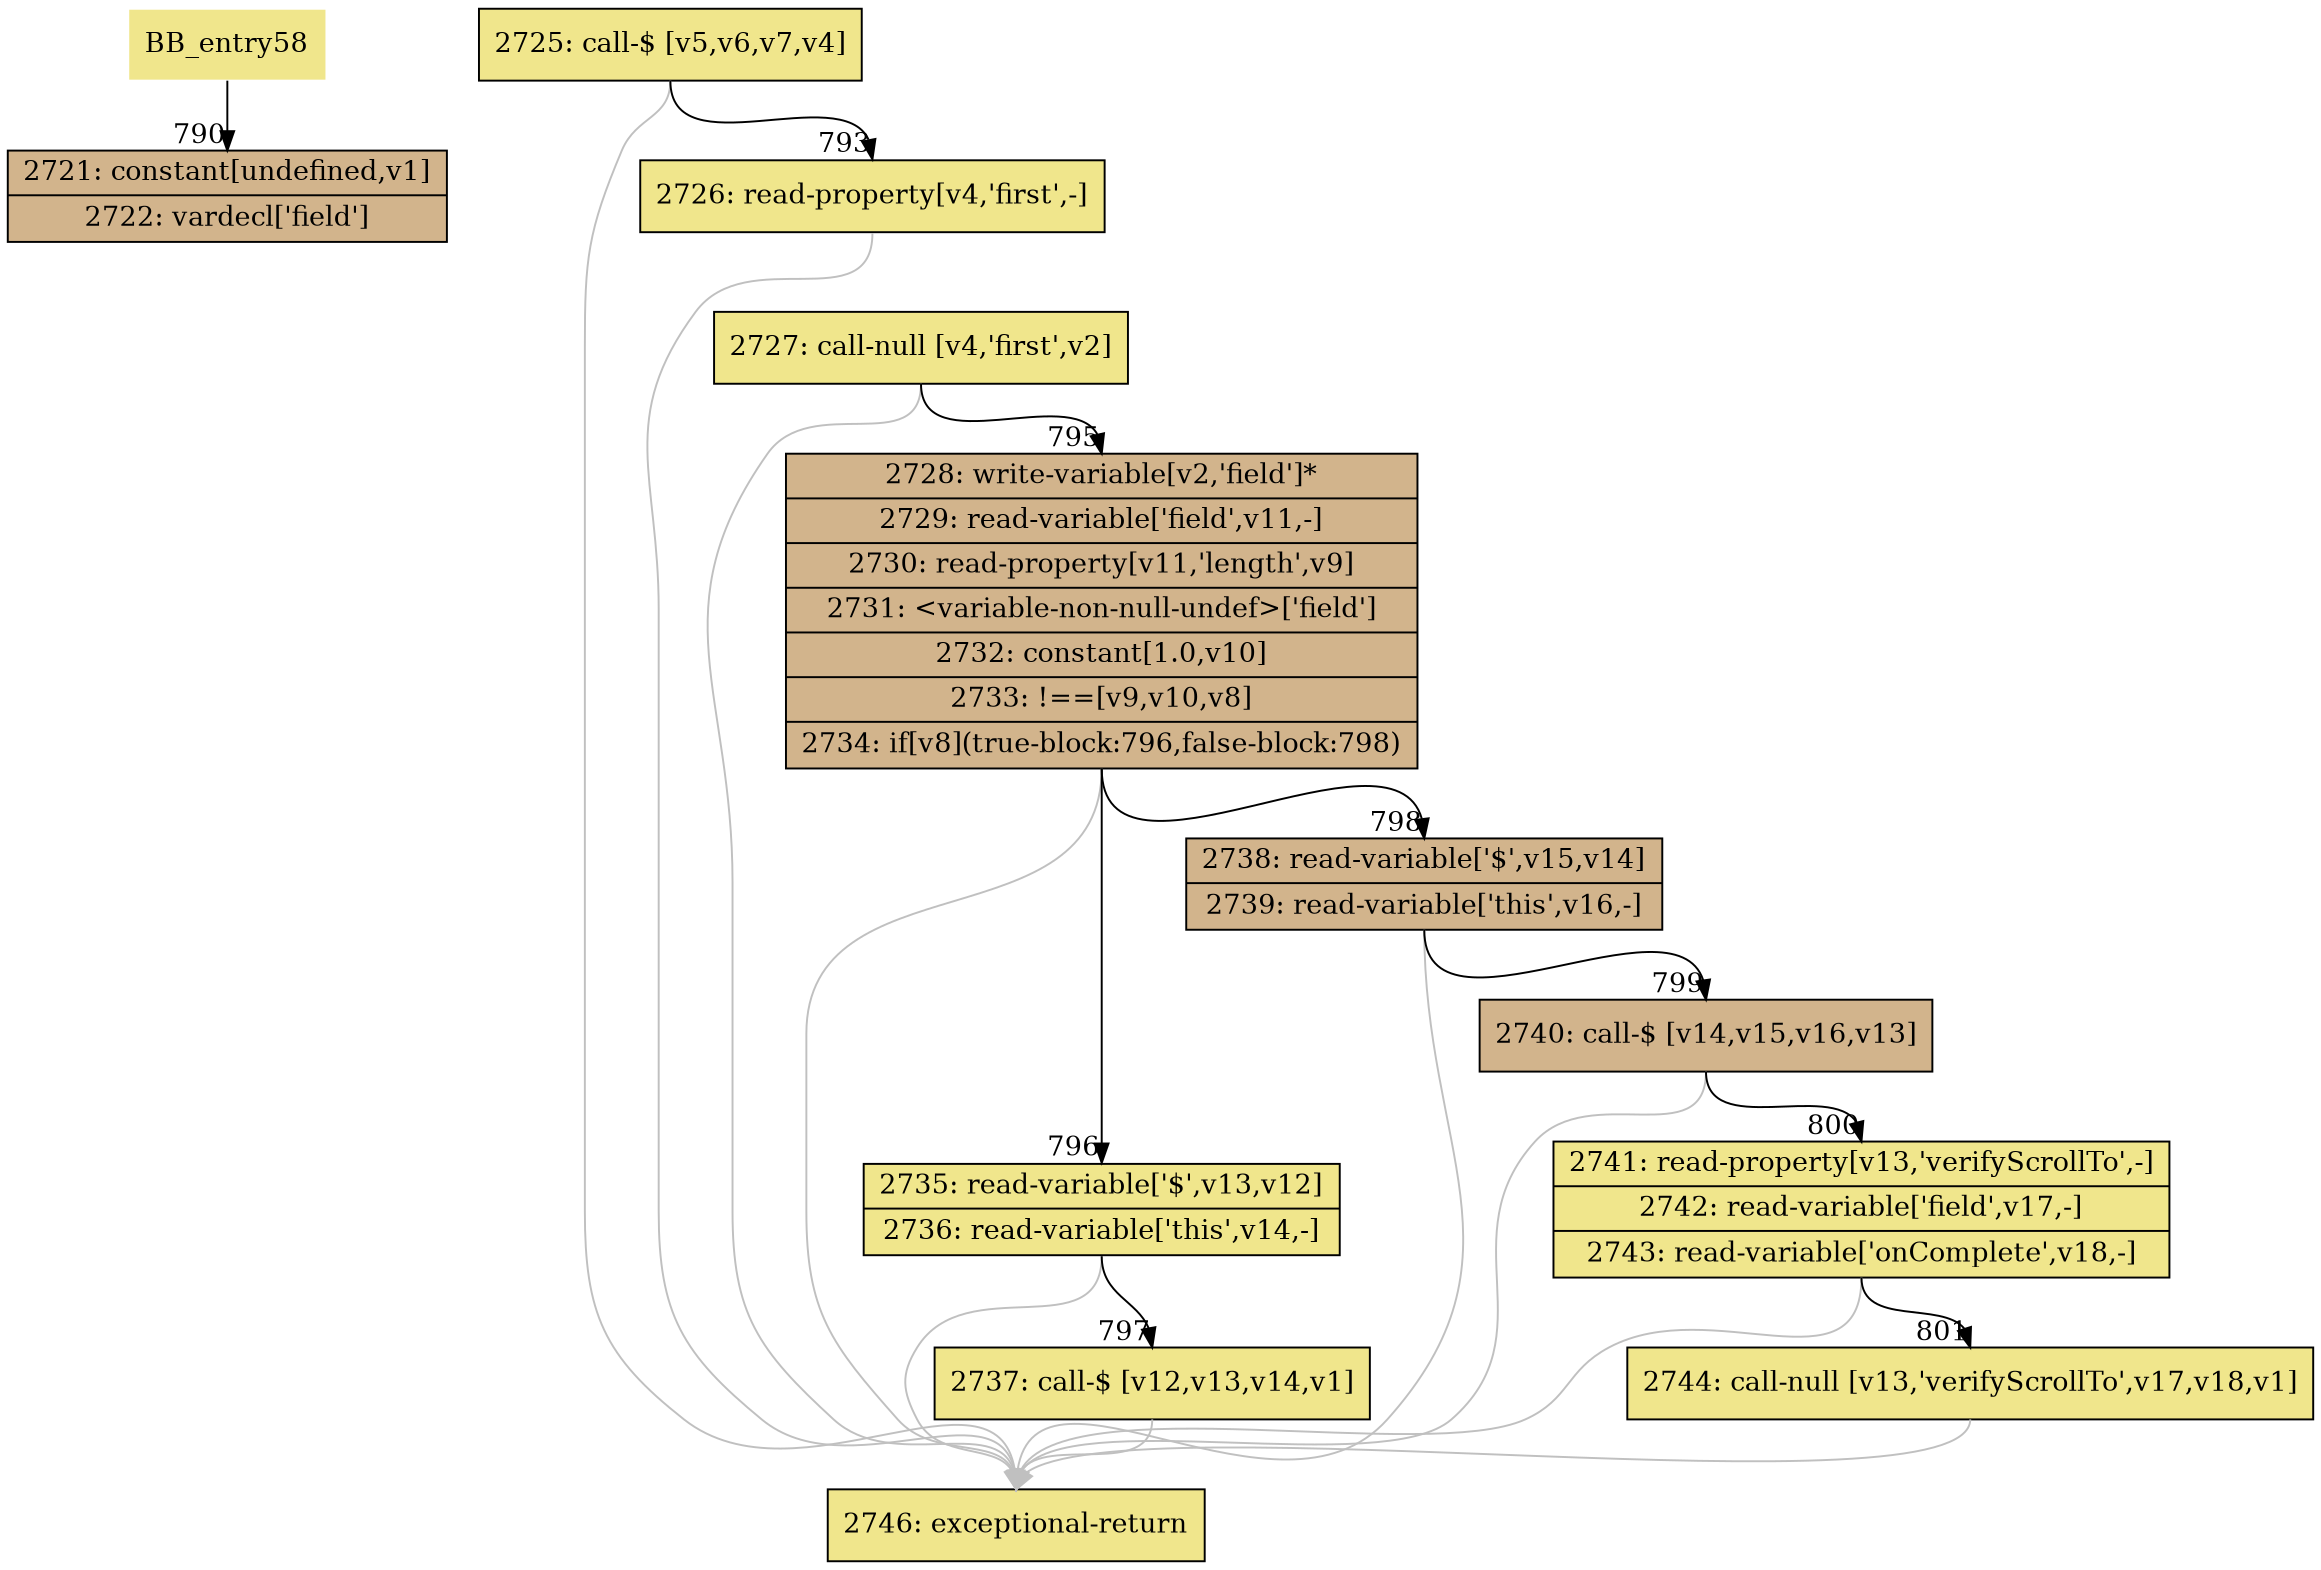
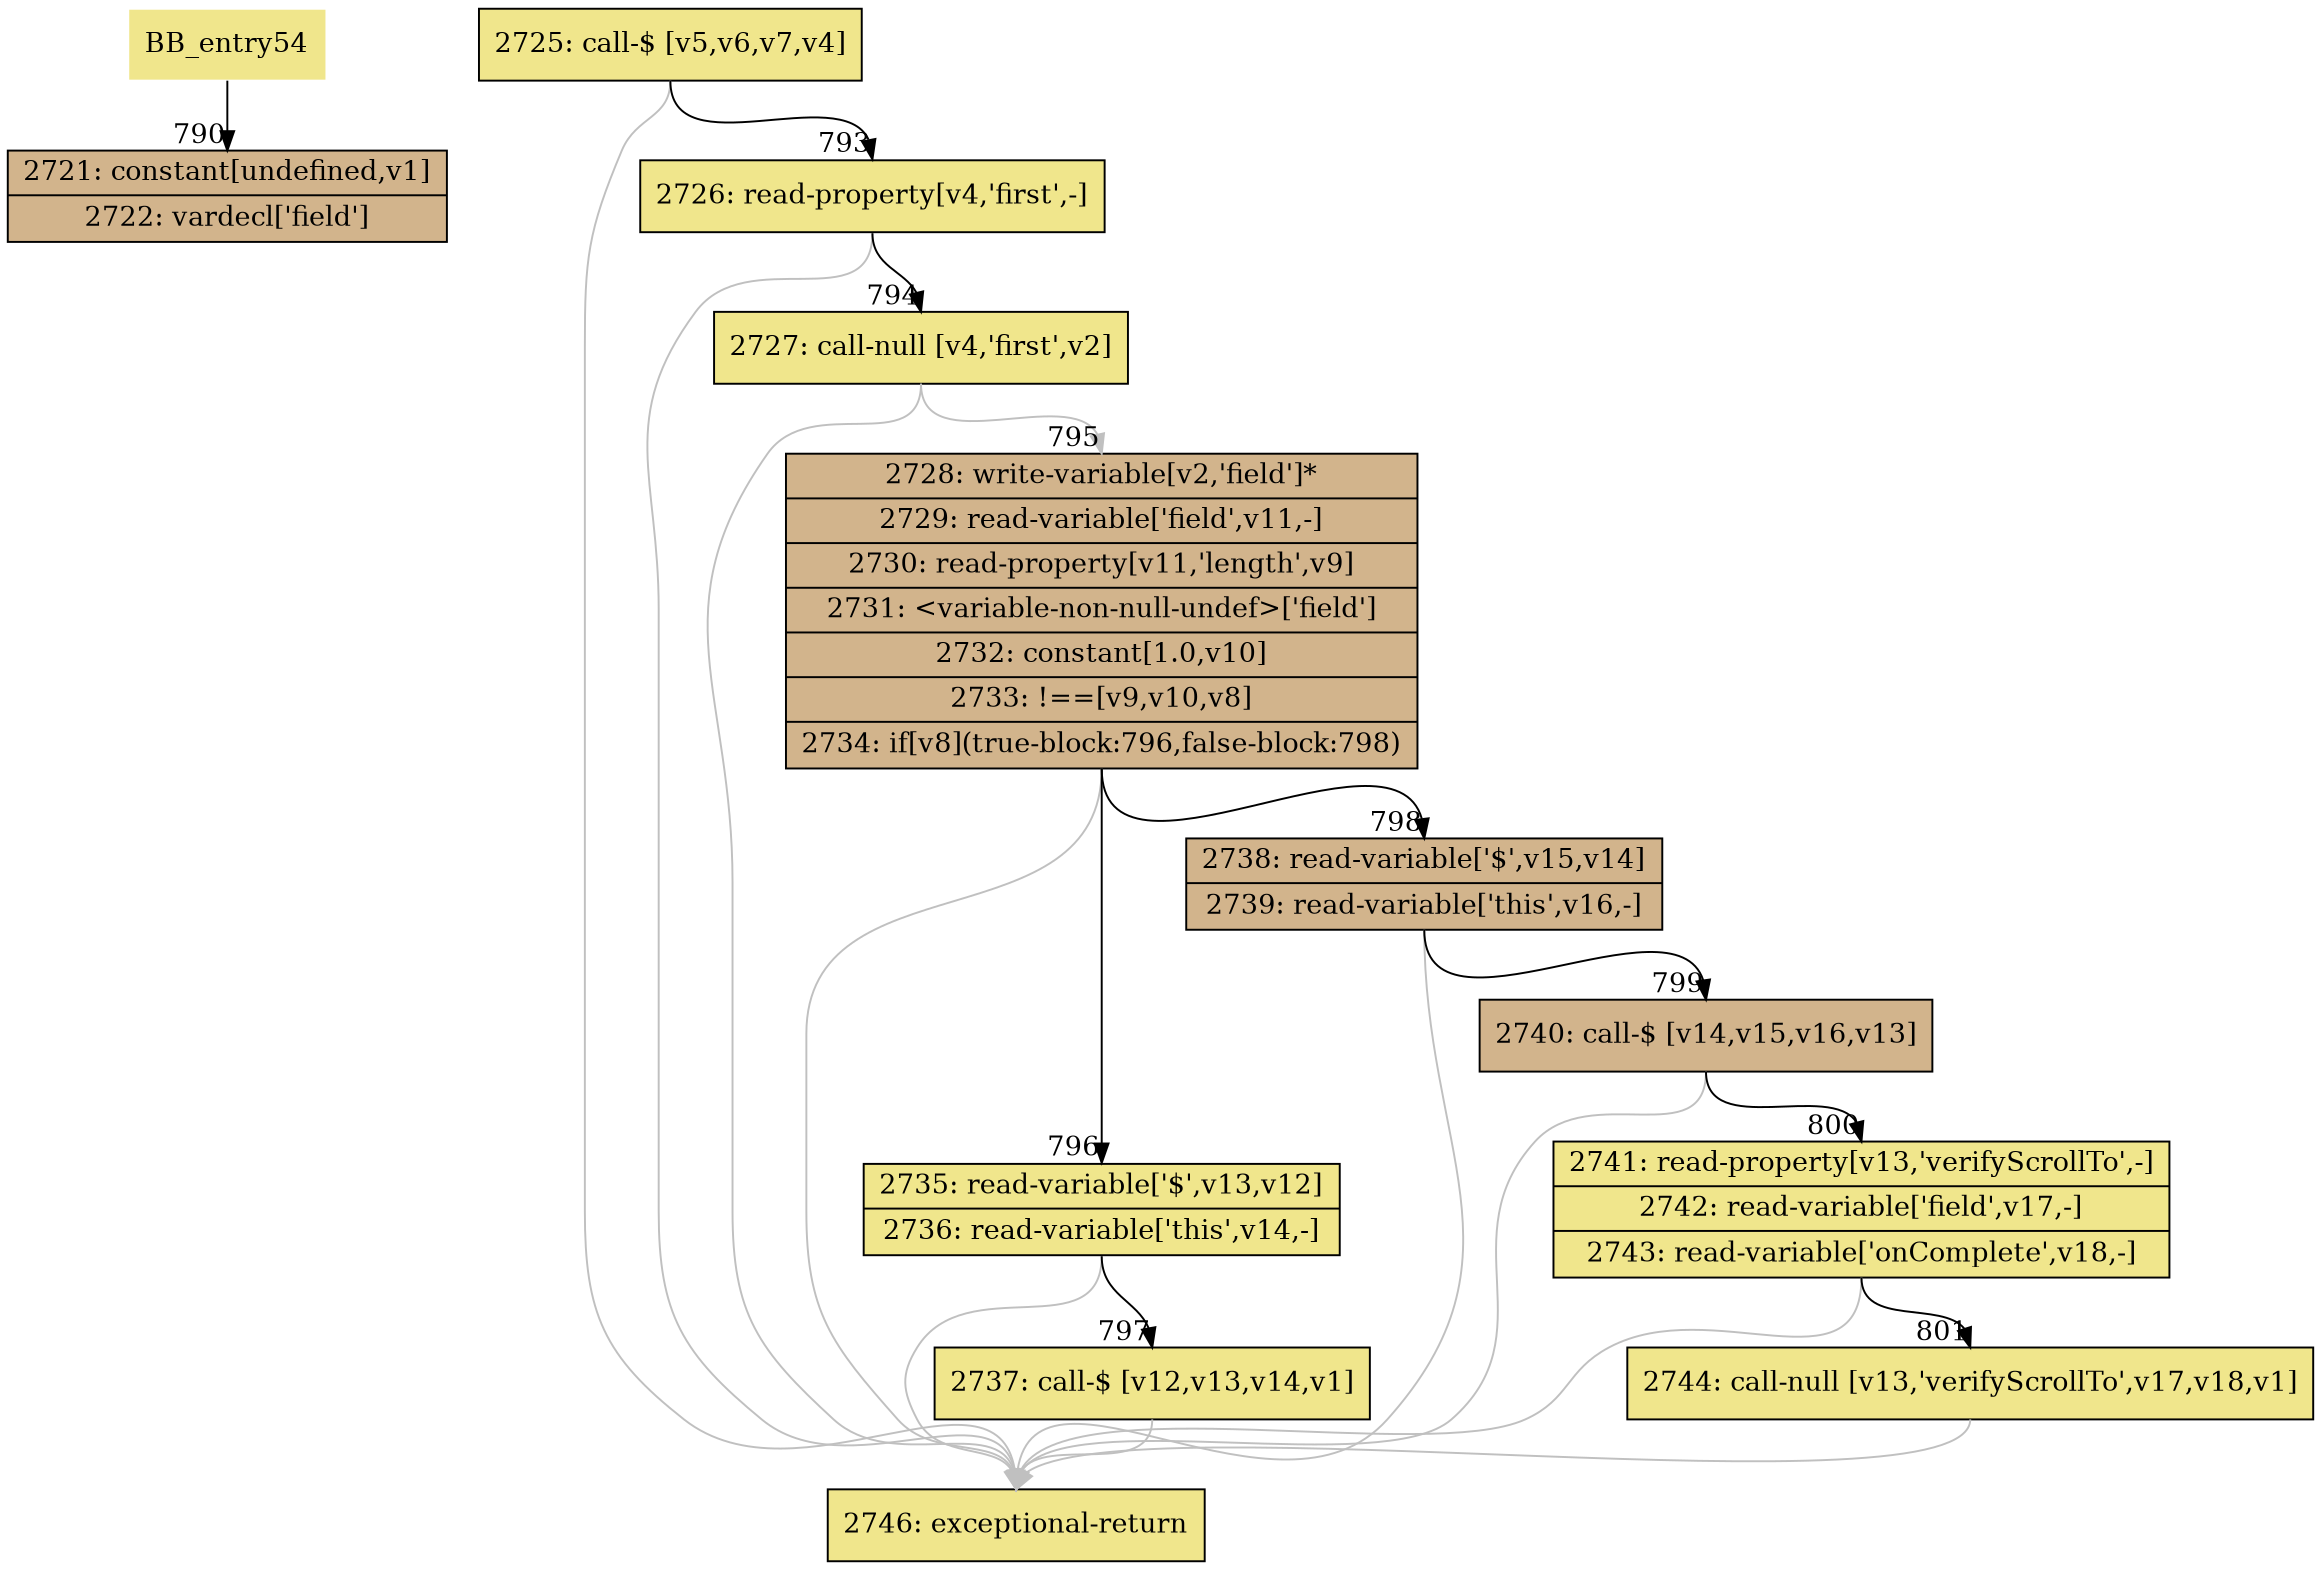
(227, 45) -> (227, 45)
none -> (889, 266)
(1001, 420) -> (1001, 420)
